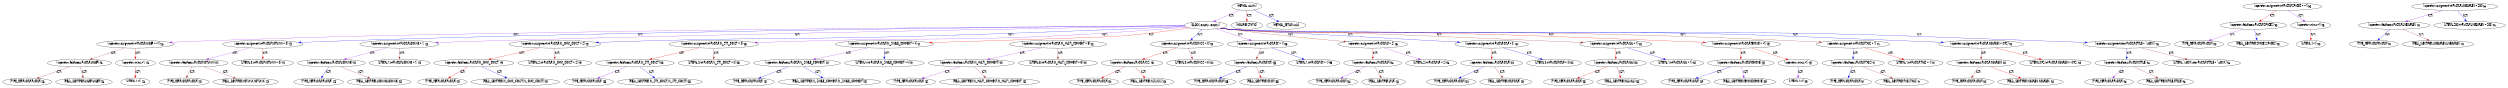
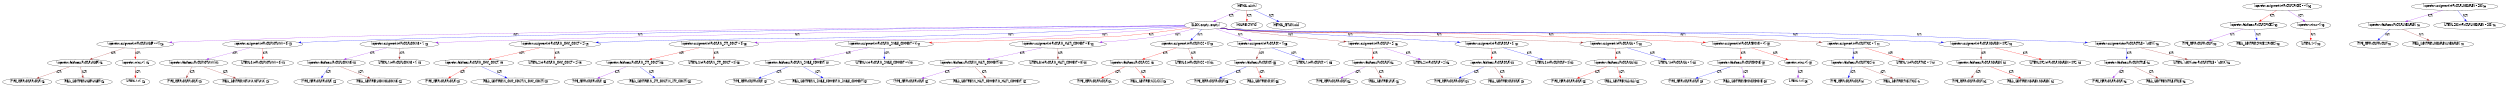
none -> (1149, 38)
(1330, 63) -> (1330, 63)
